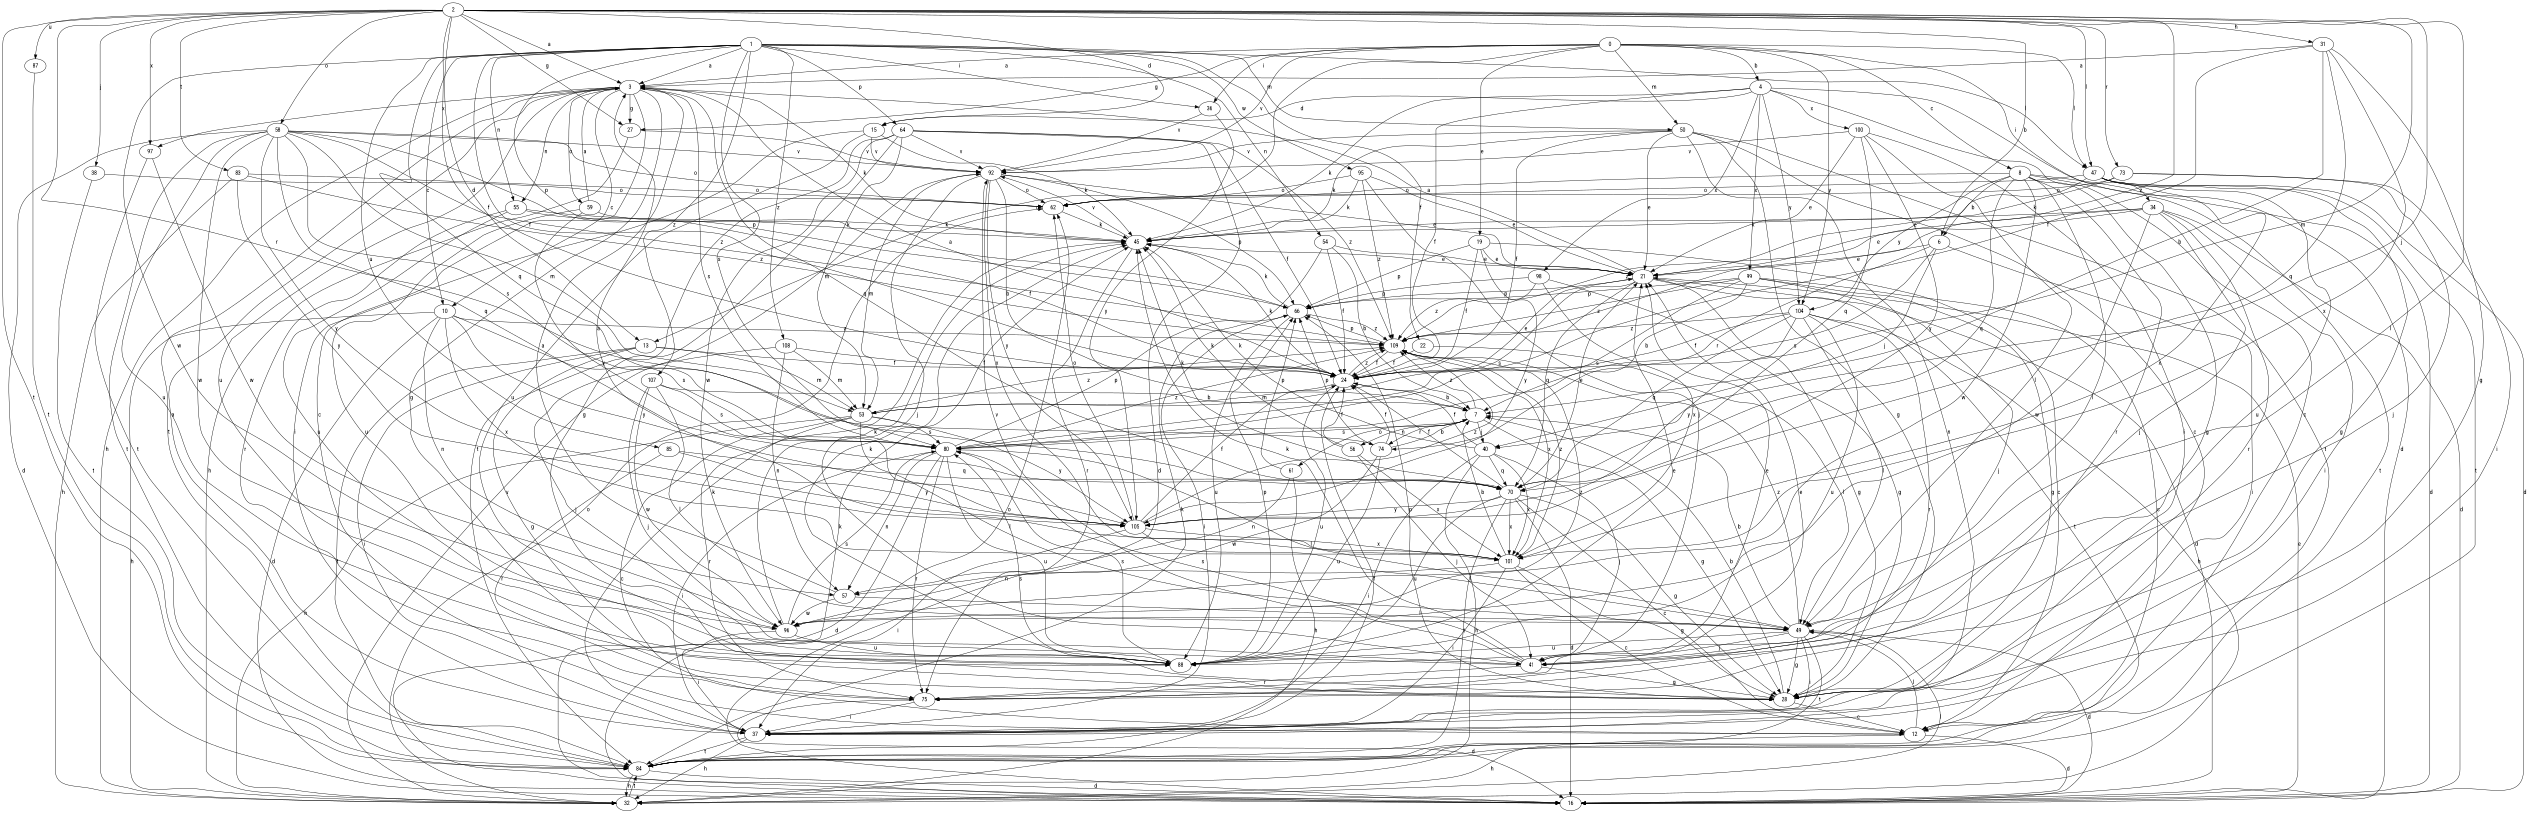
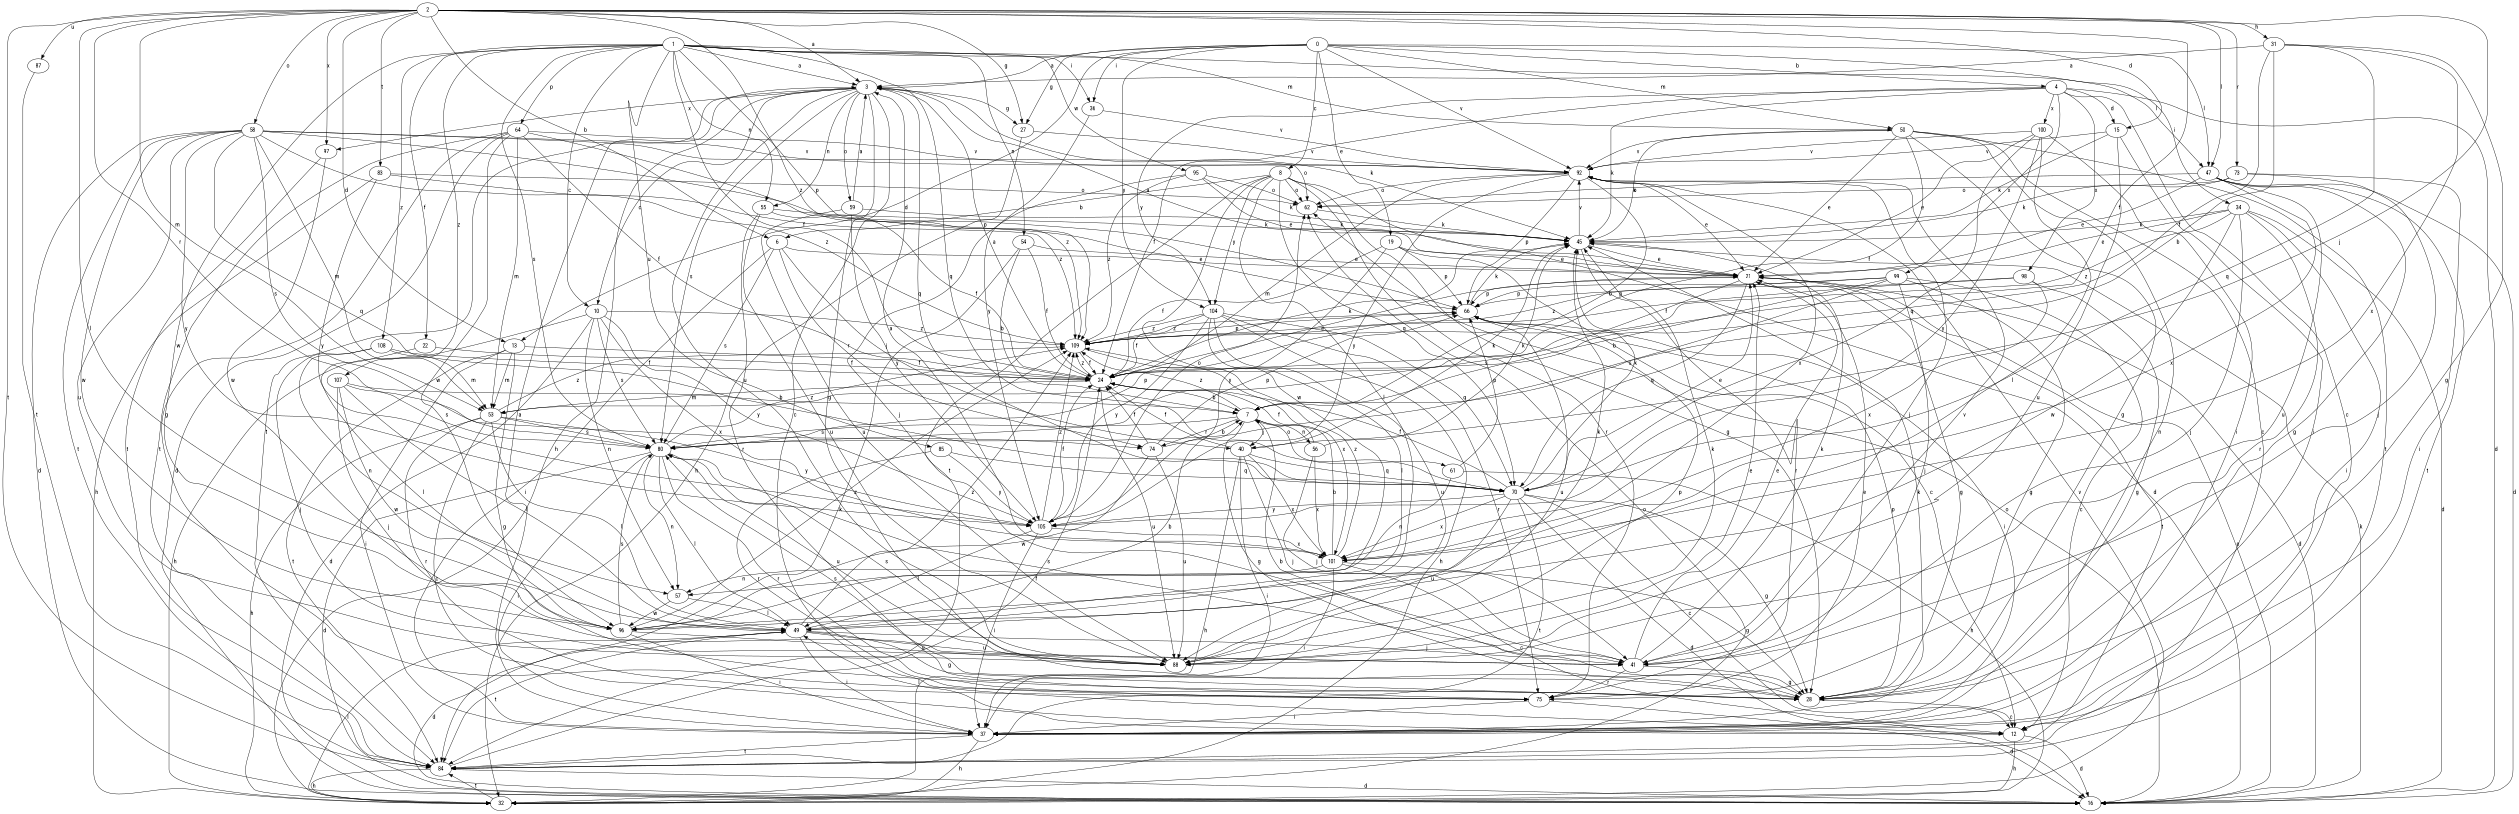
(94, 173) -> none
(1437, 311) -> (1666, 311)
(545, 407) -> none
